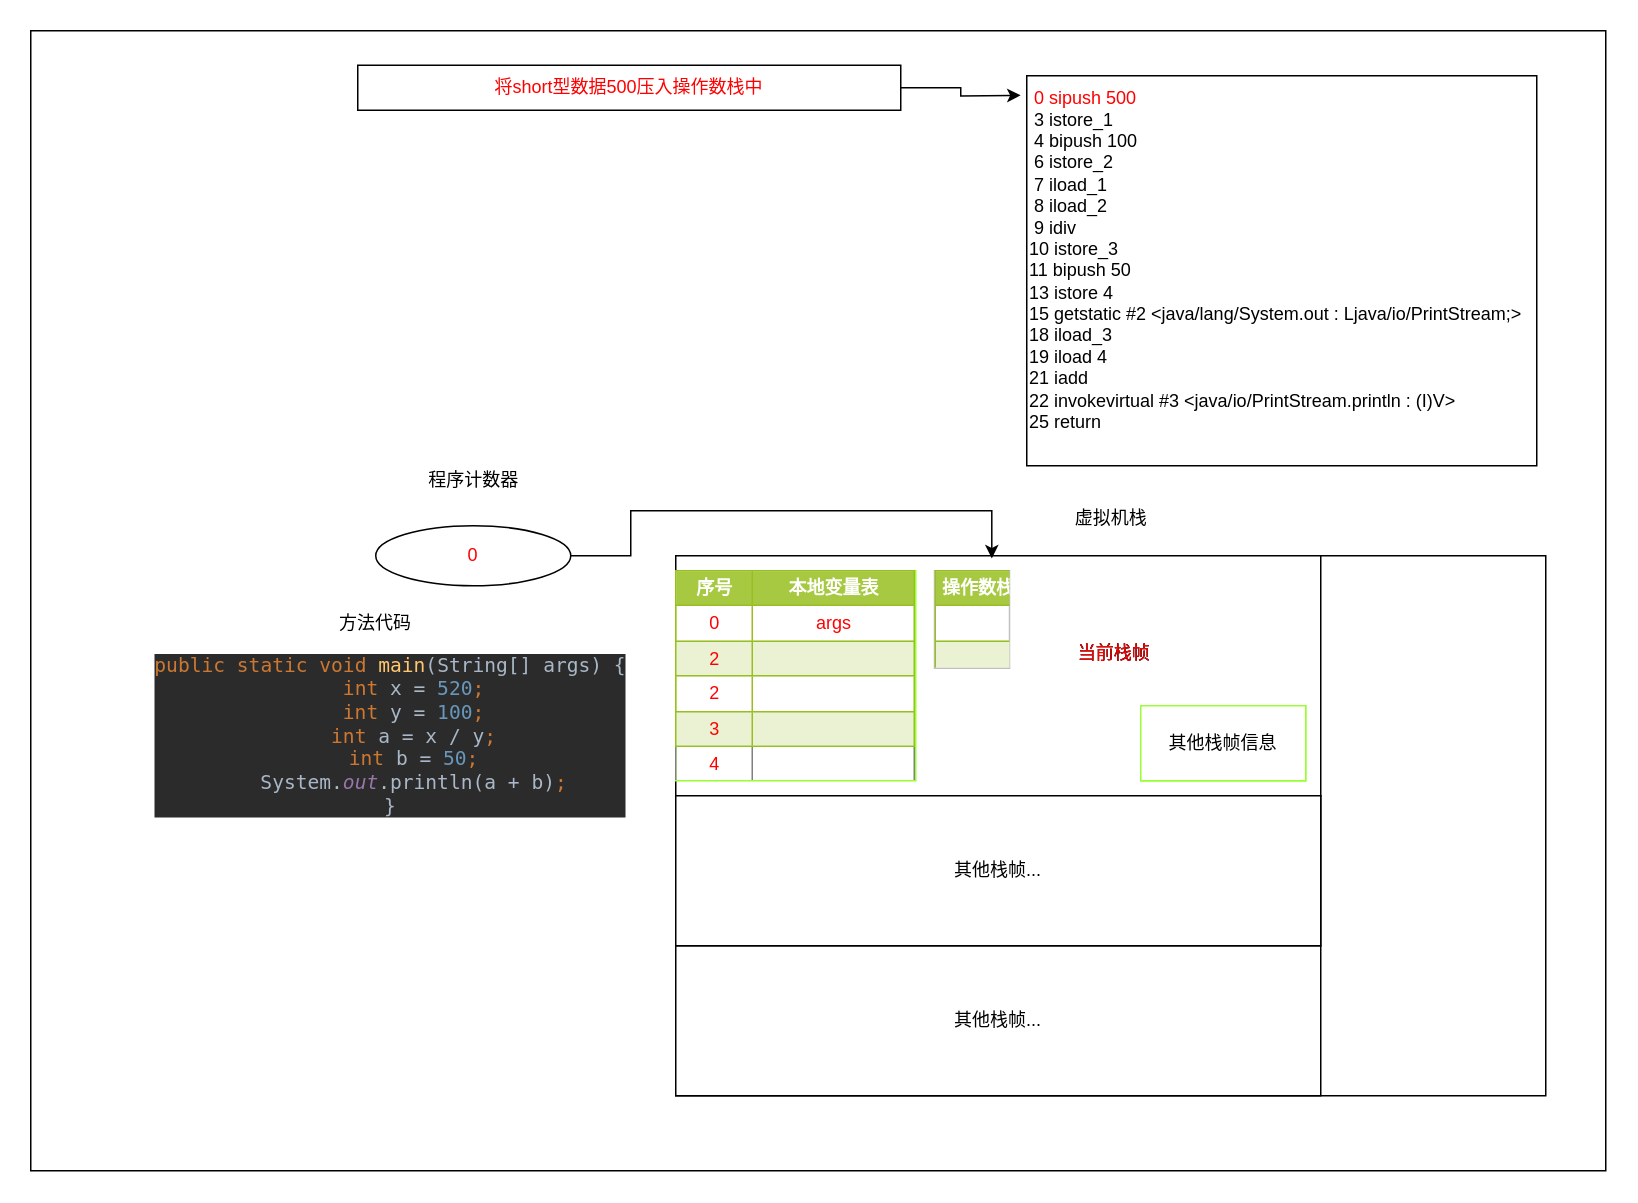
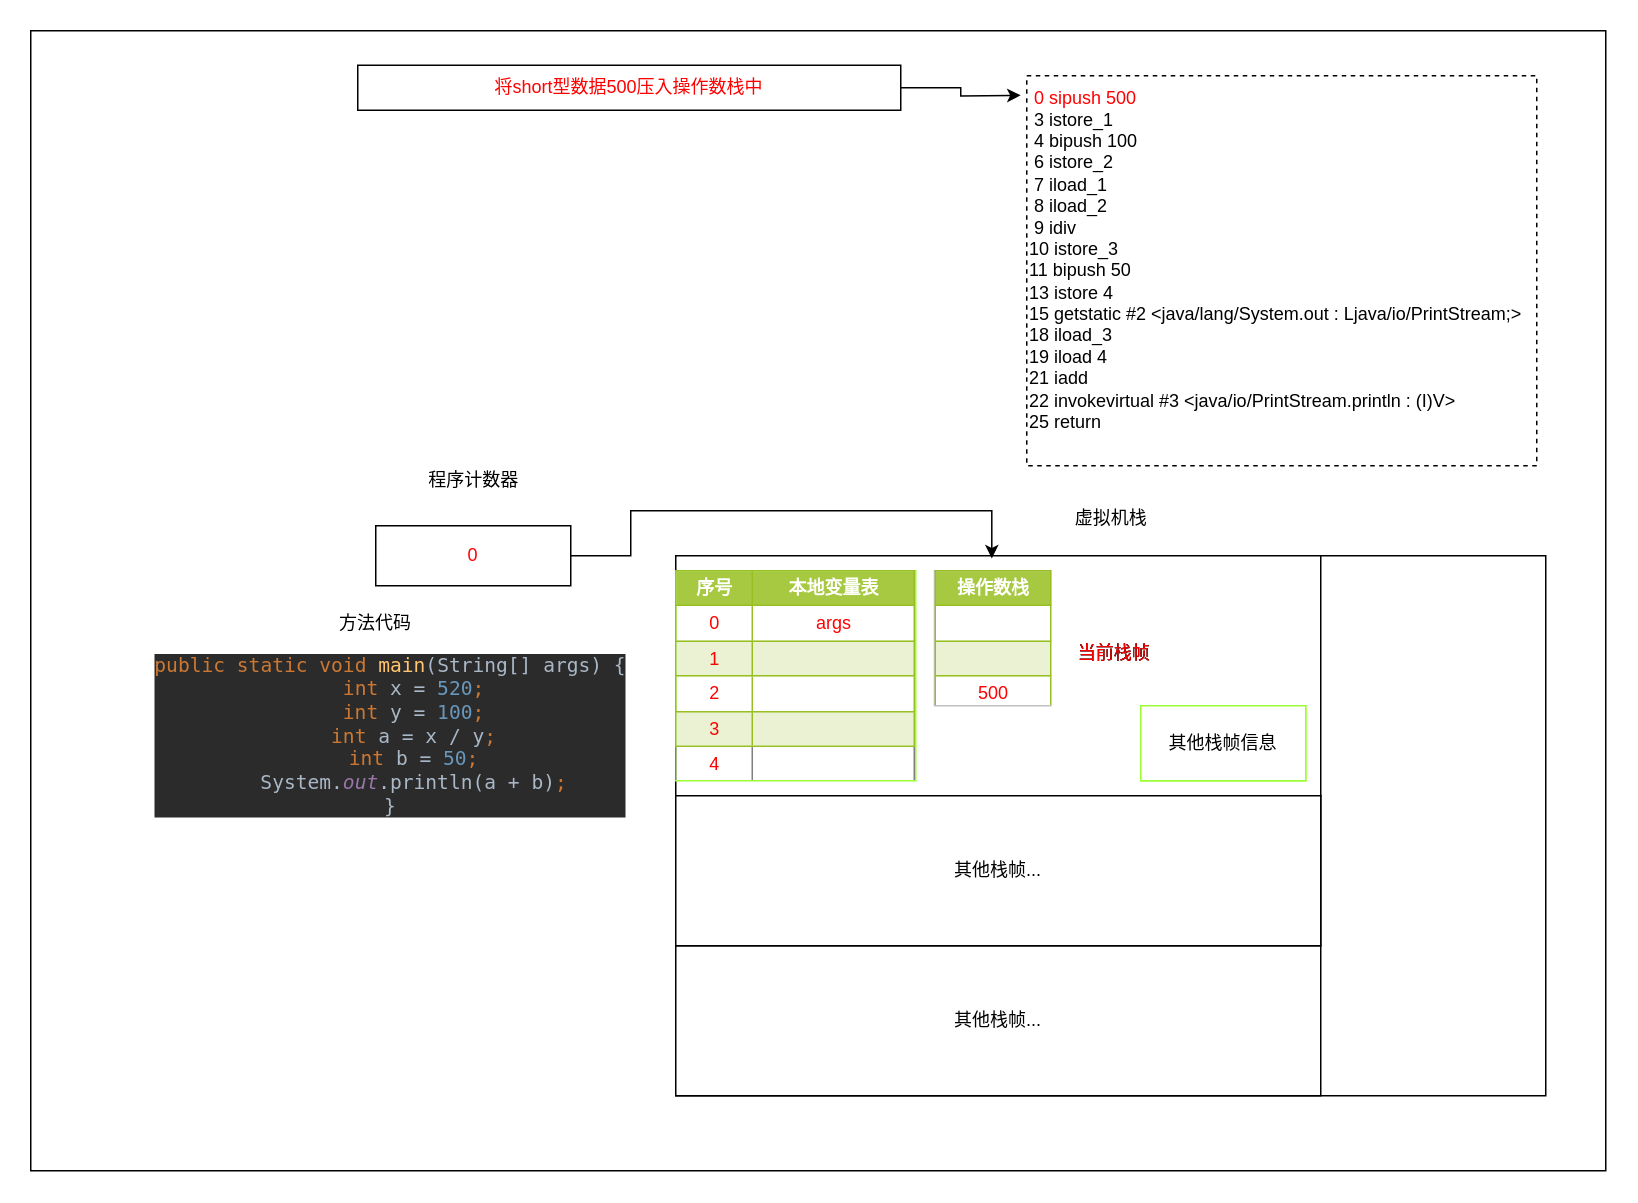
(1282, 271) -> (1282, 271)
(473, 556) -> (473, 556)
(972, 620) -> (993, 638)
(796, 636) -> (796, 636)
